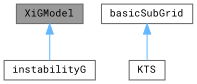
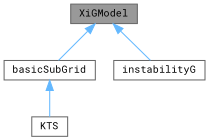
none -> (73, 46)
